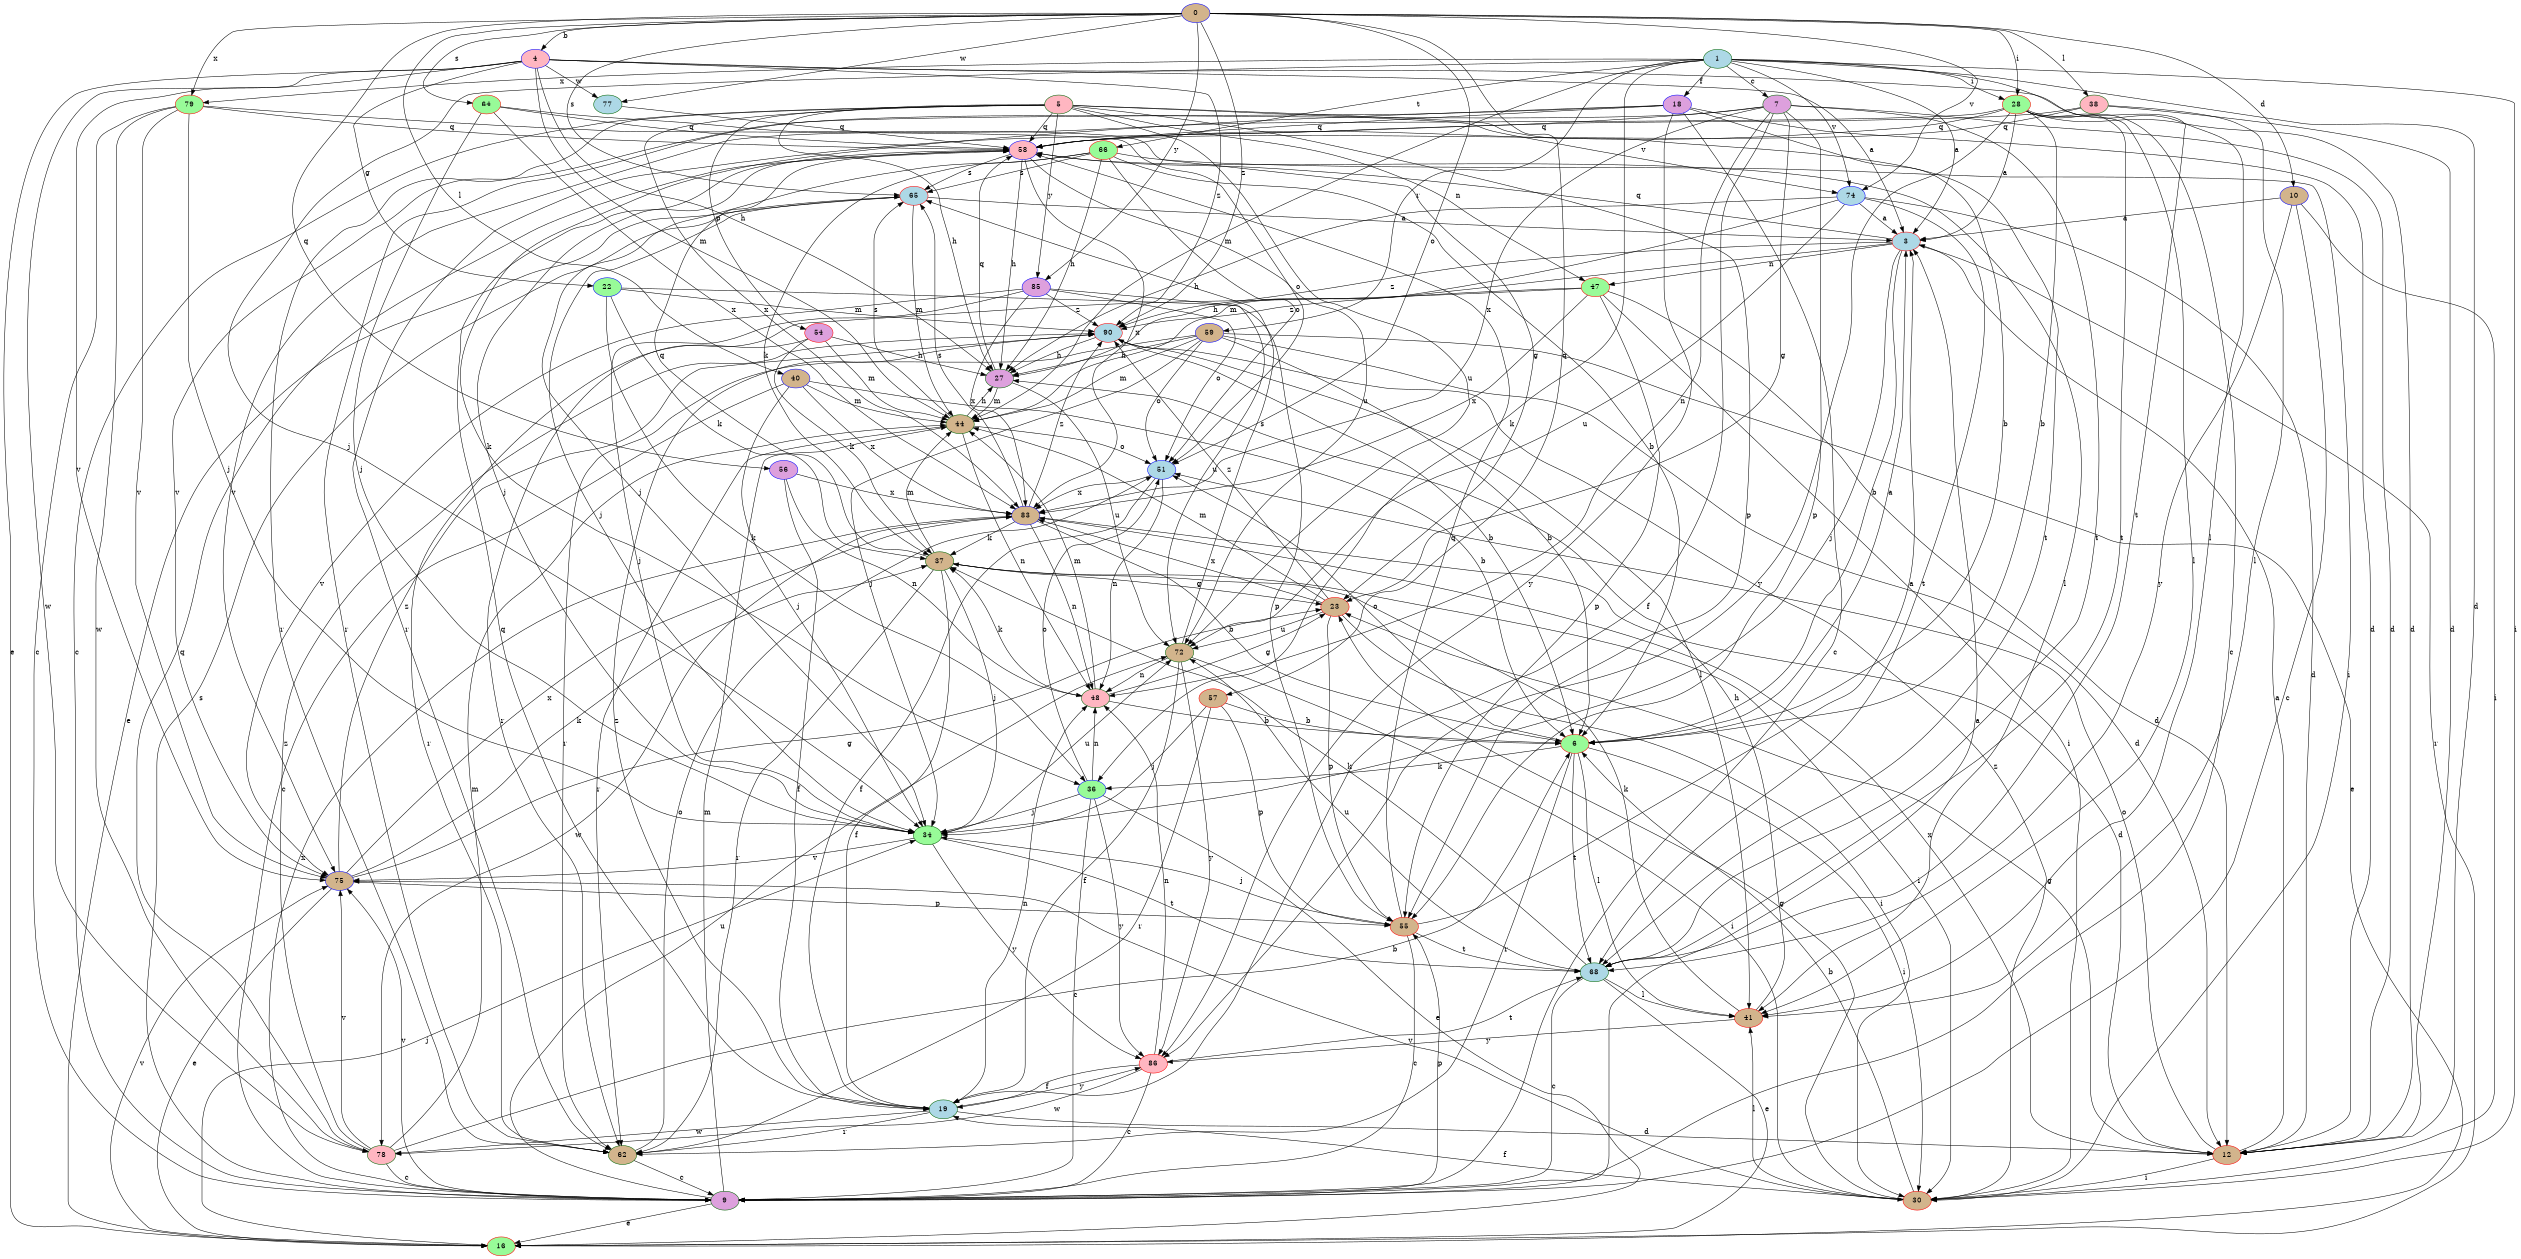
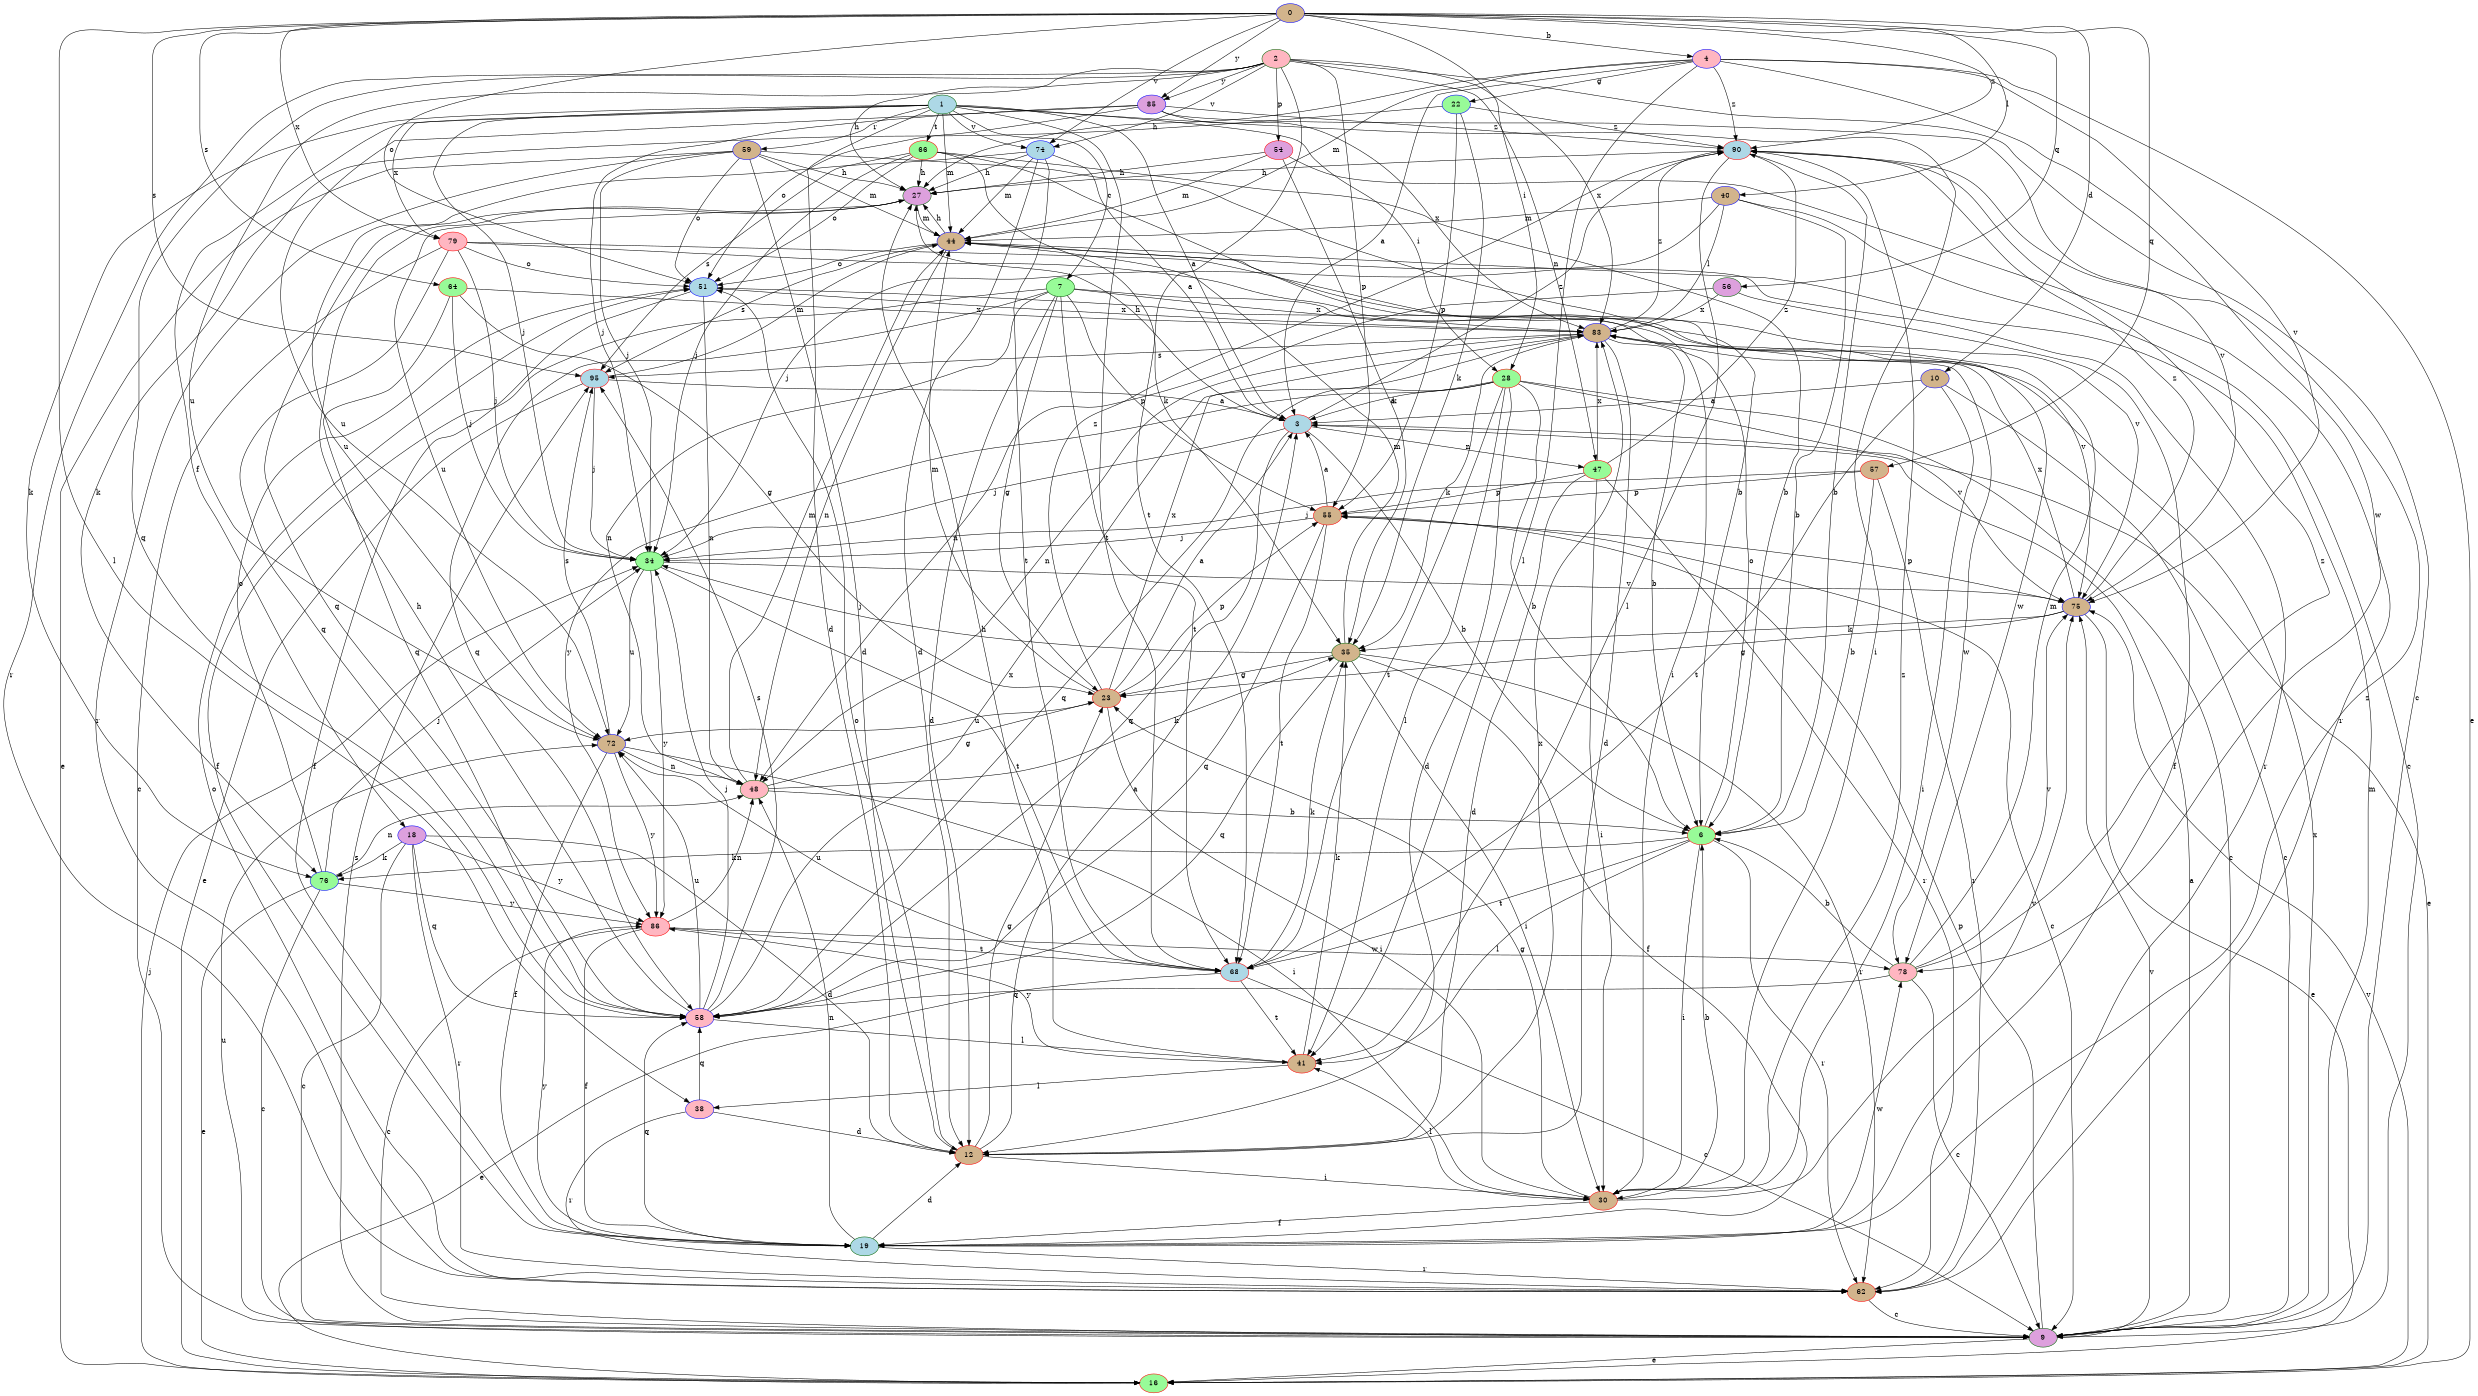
(189, 104) -> (453, 241)
(608, 104) -> none
(1059, 104) -> (1276, 59)
(1777, 104) -> (1060, 287)
(2094, 104) -> (700, 1109)
(914, 196) -> (595, 379)
(859, 310) -> (1616, 127)
(960, 424) -> (951, 241)
(873, 447) -> (1708, 264)
(2001, 453) -> none
(784, 470) -> (1727, 287)
(940, 561) -> (1346, 653)
(1857, 584) -> (1195, 559)
(2161, 584) -> (1697, 675)
(2242, 640) -> (1003, 1086)
(1180, 653) -> (611, 744)
(2436, 744) -> (2429, 904)
(1092, 790) -> (324, 881)
(1594, 972) -> (1235, 972)
(1643, 995) -> (1277, 1018)
(623, 1155) -> (1861, 1292)
